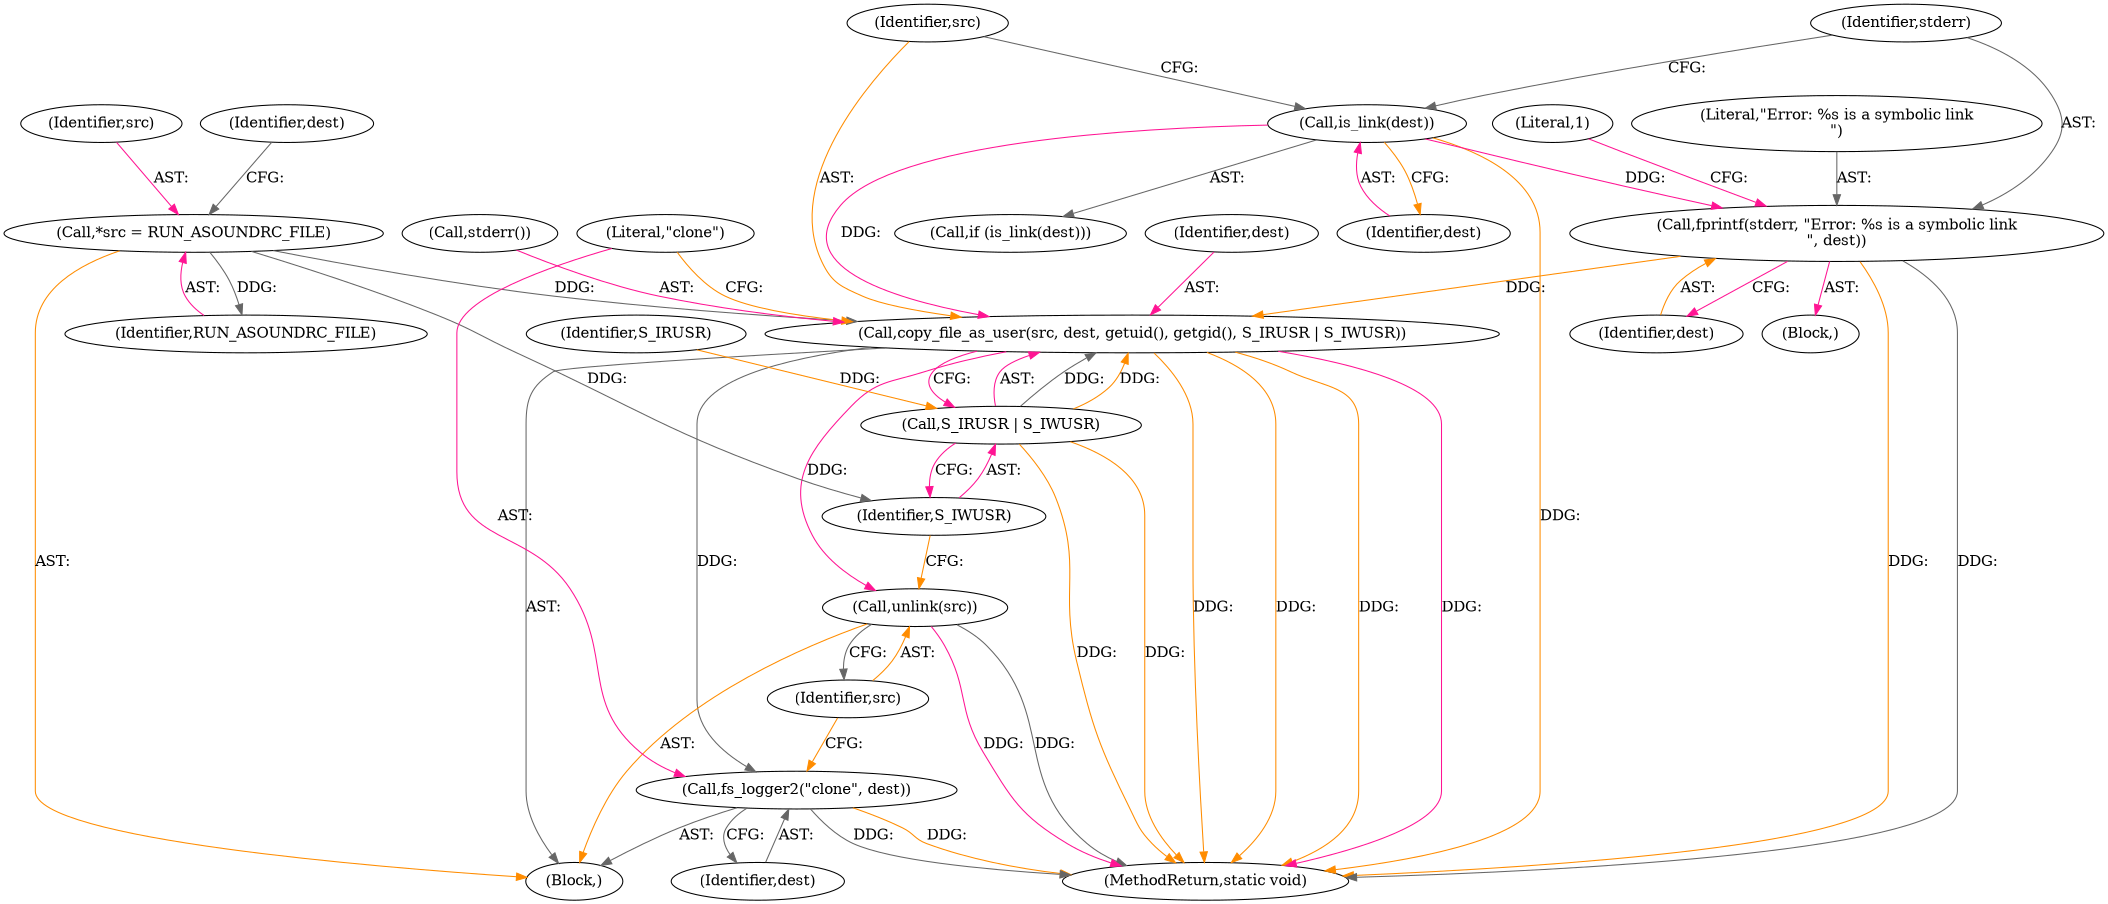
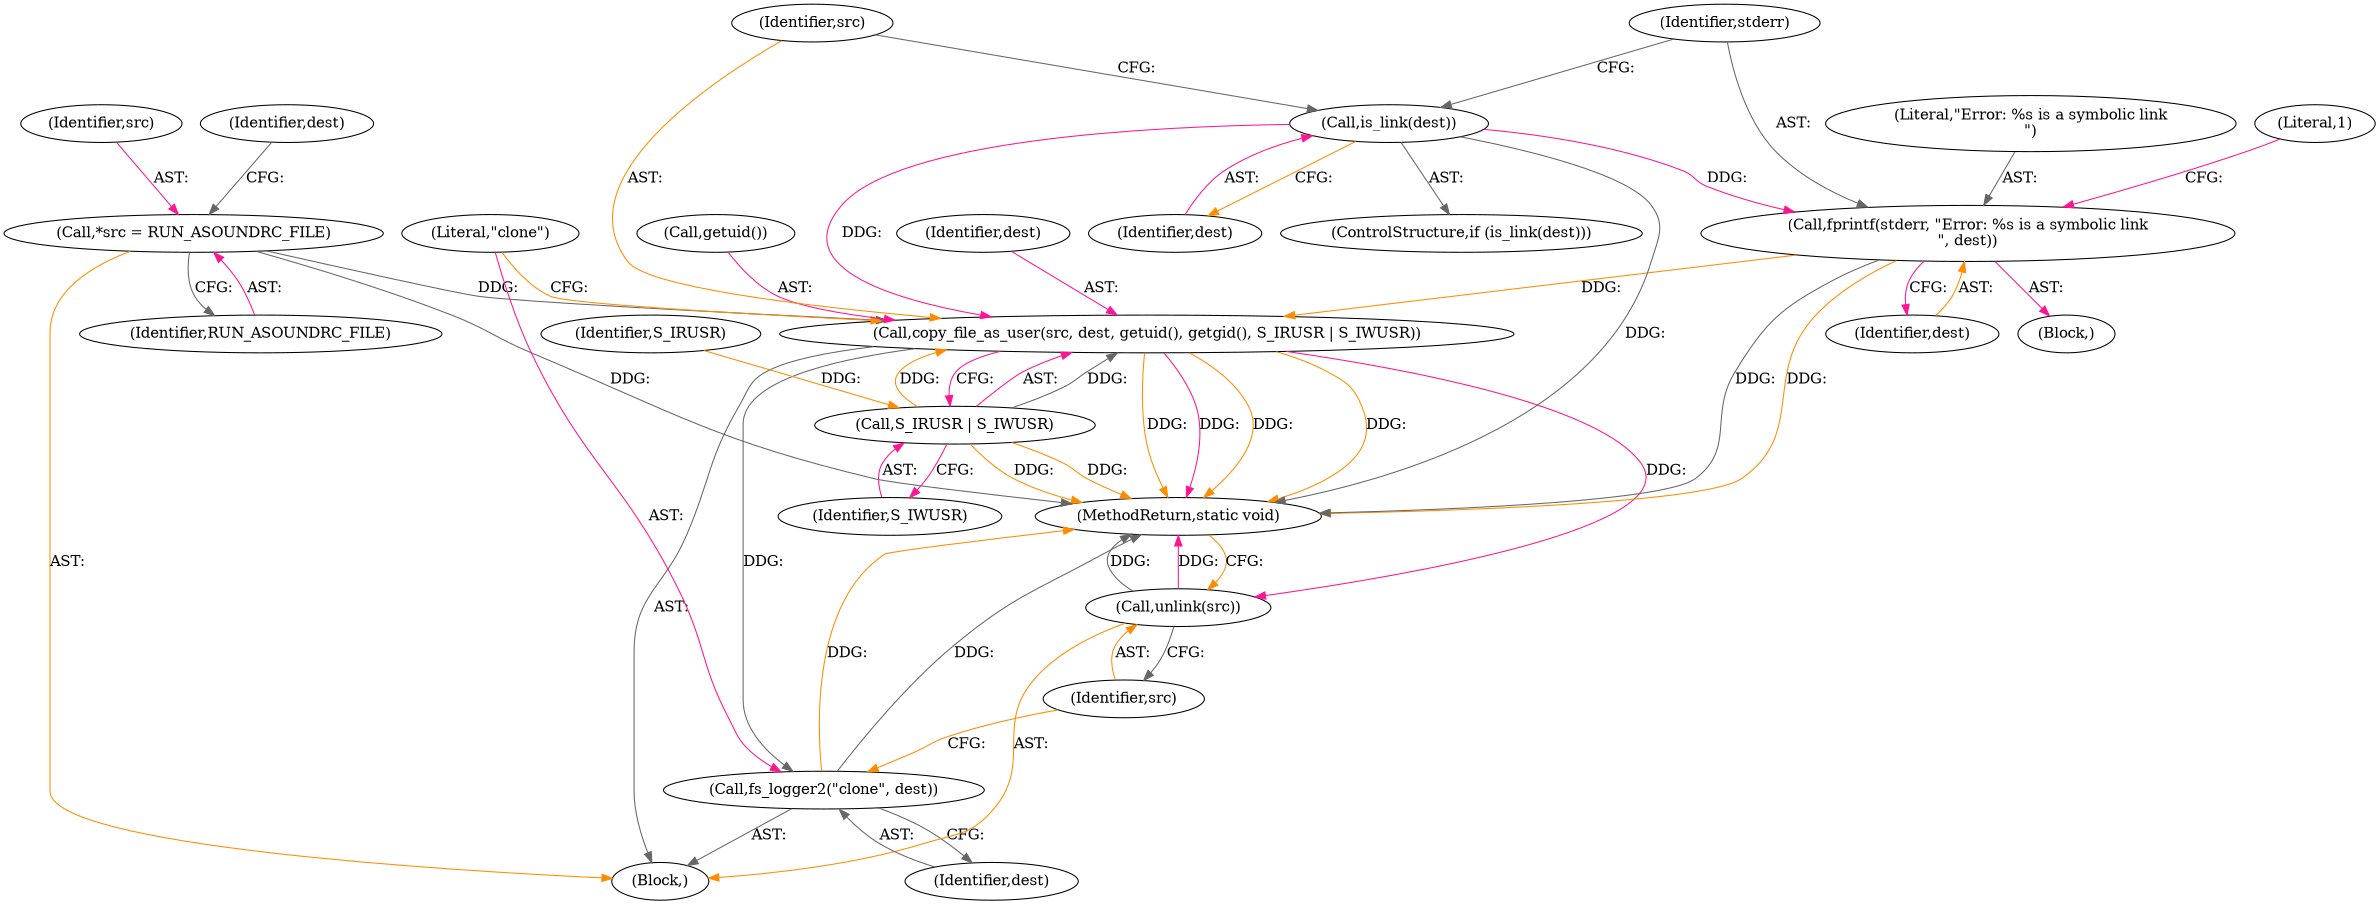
(480, 233) -> (716, 233)
(1011, 233) -> (1461, 233)
(259, 288) -> (216, 288)
(542, 365) -> (651, 404)
(1540, 550) -> (1604, 345)
(926, 557) -> (1226, 557)
